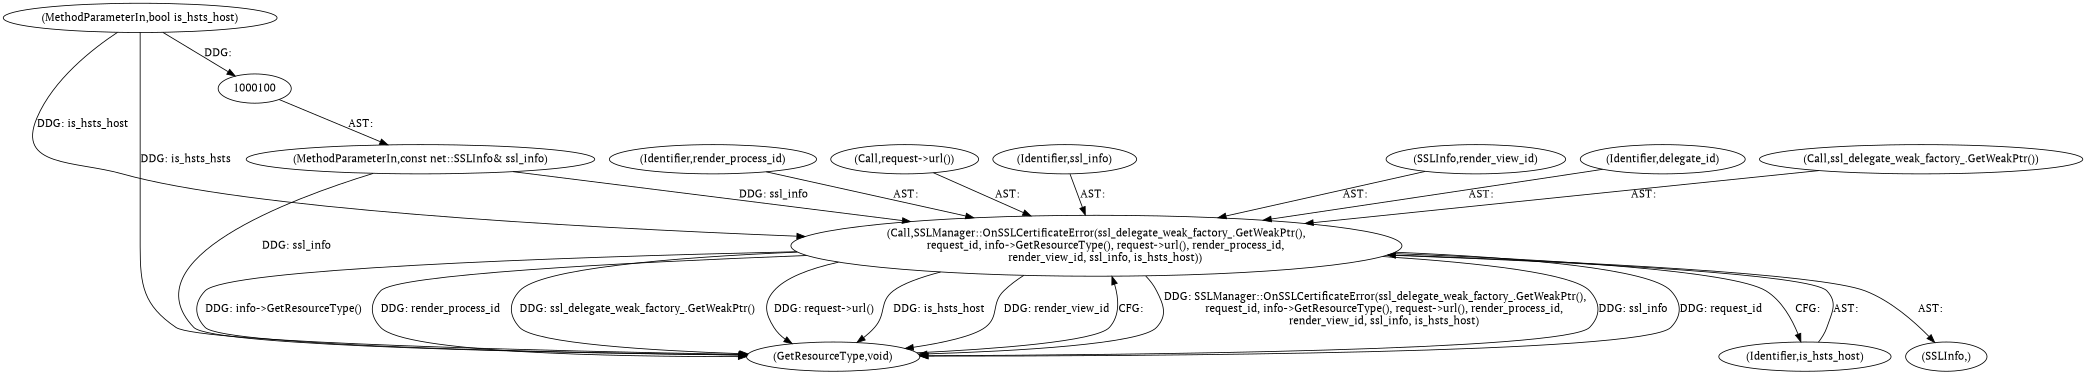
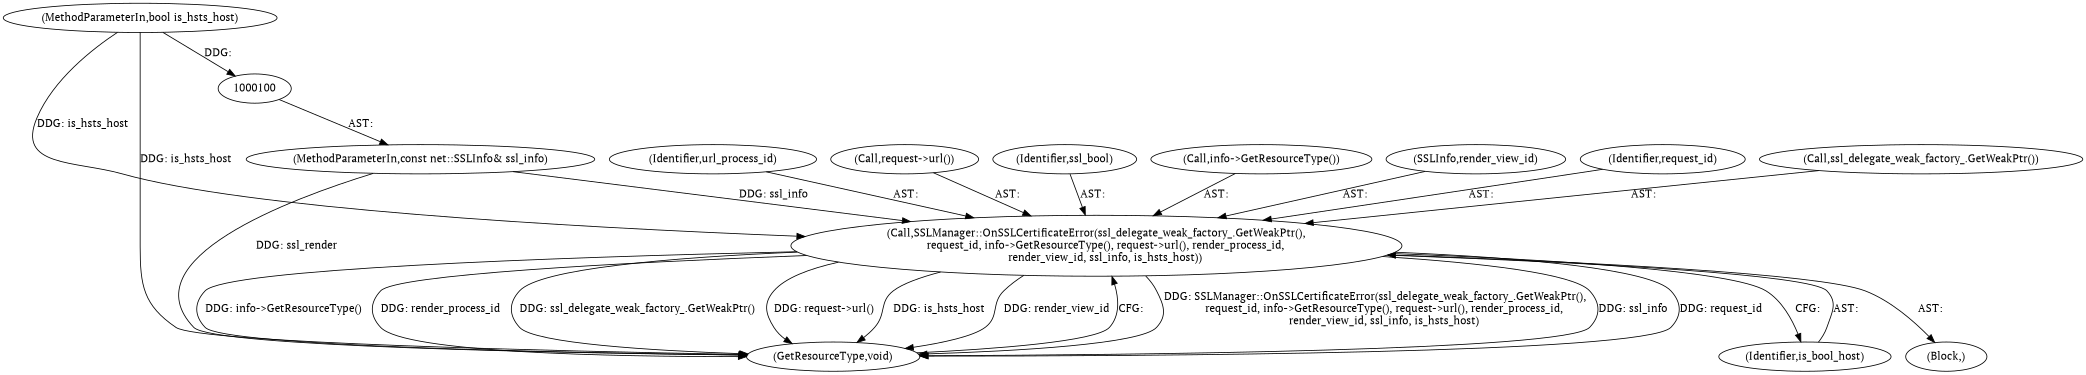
(186, 159) -> (186, 159)
(713, 159) -> (713, 159)
(1065, 159) -> (1065, 159)
none -> (1261, 159)
(1663, 159) -> (1663, 159)
(297, 246) -> (297, 246)
(1805, 357) -> (1805, 357)
(1946, 357) -> (1946, 357)
